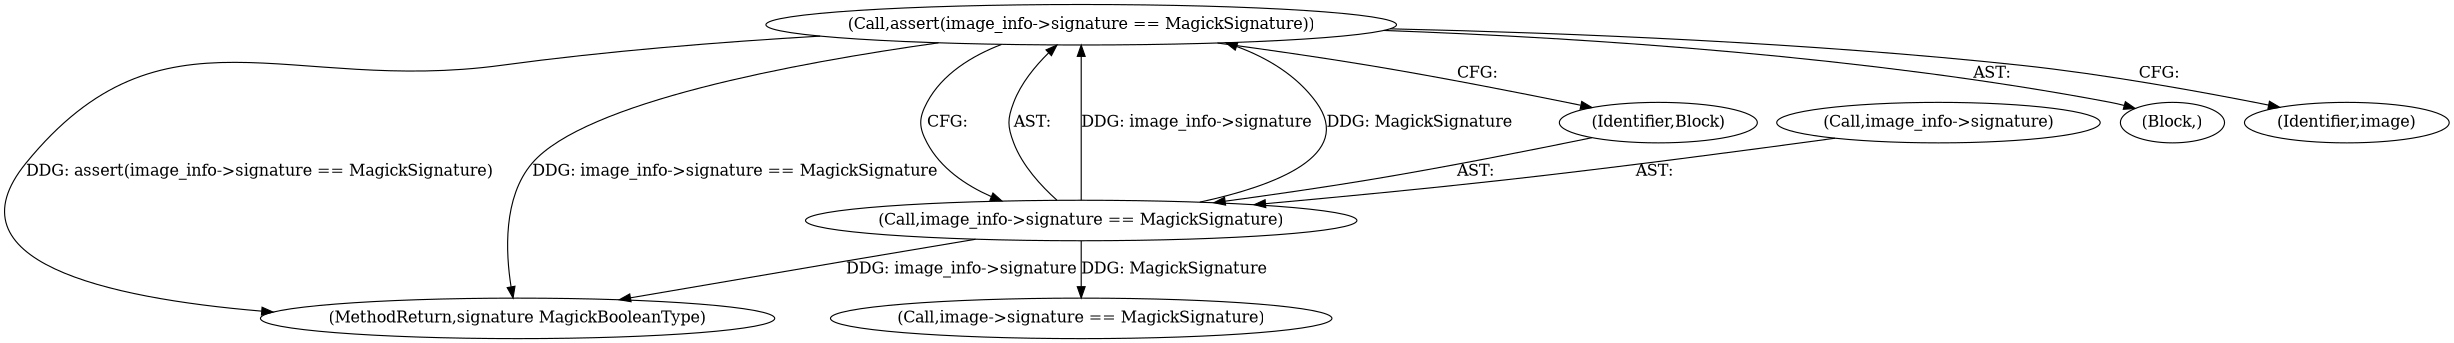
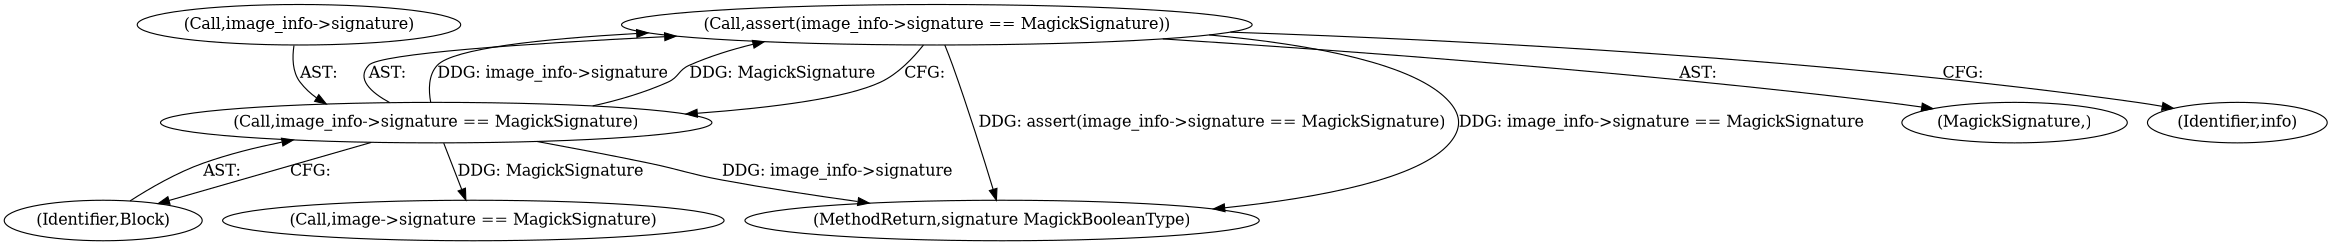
(1400, 71) -> (270, 171)
(2172, 123) -> (2015, 123)
(2347, 123) -> (2237, 123)
